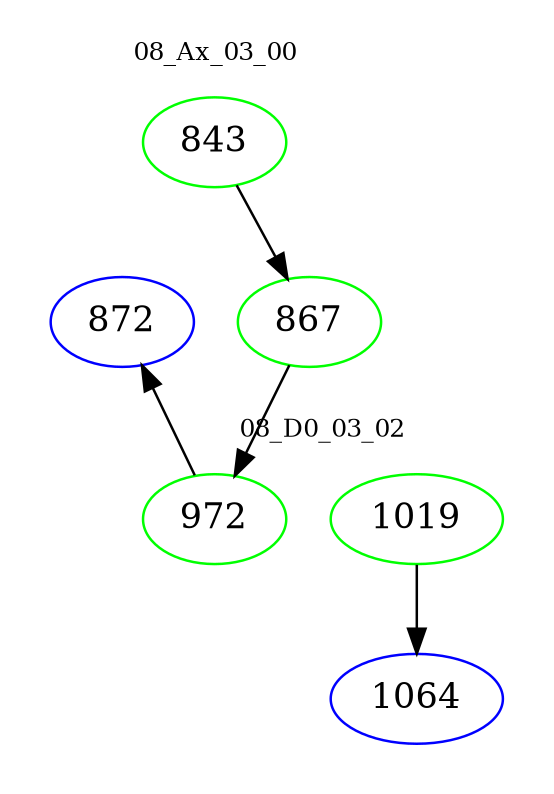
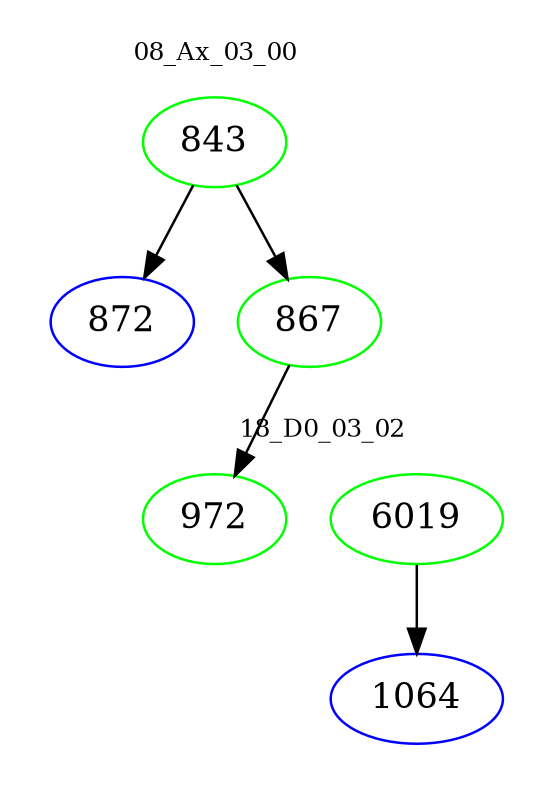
(323, 431) -> (323, 431)
(174, 432) -> (175, 220)
(417, 519) -> (417, 519)
